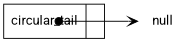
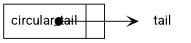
(163, 21) -> (163, 21)
